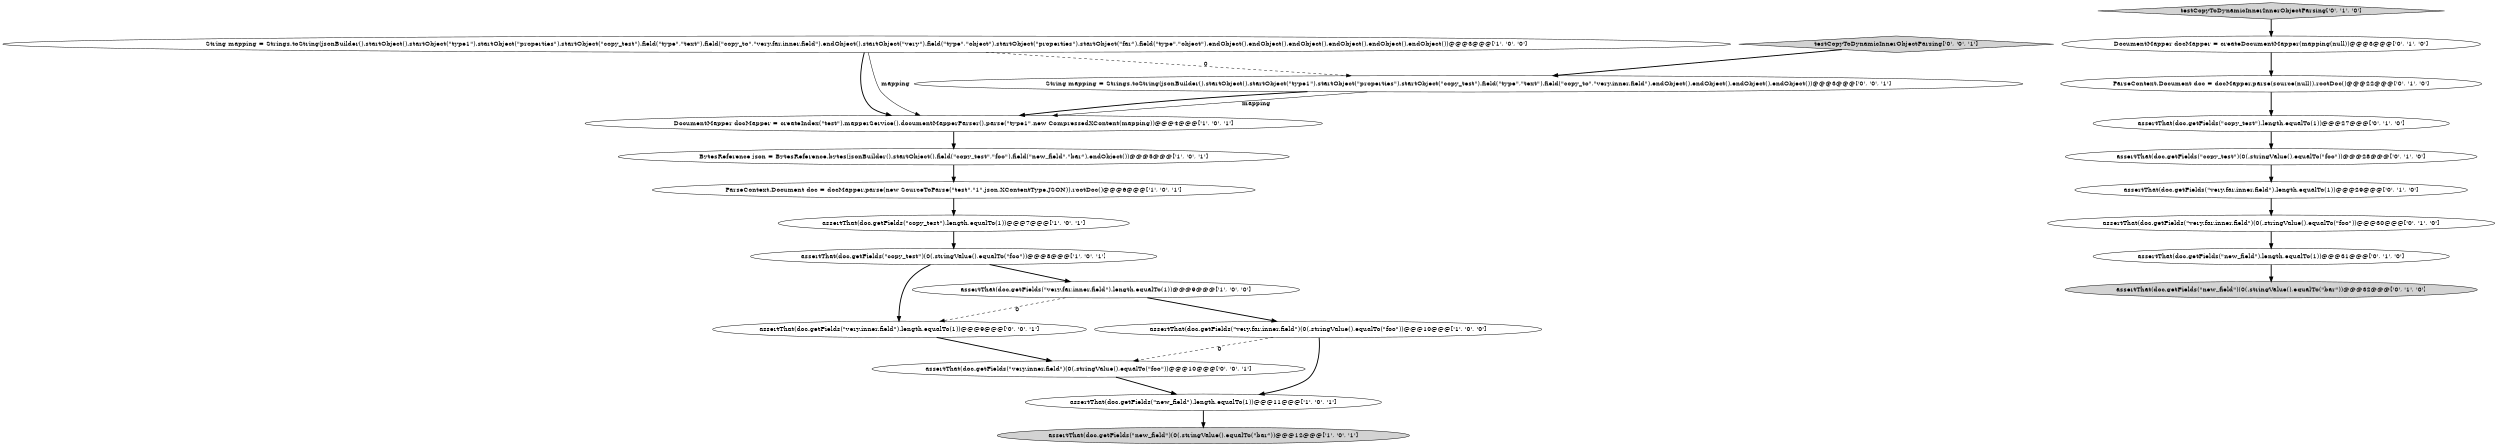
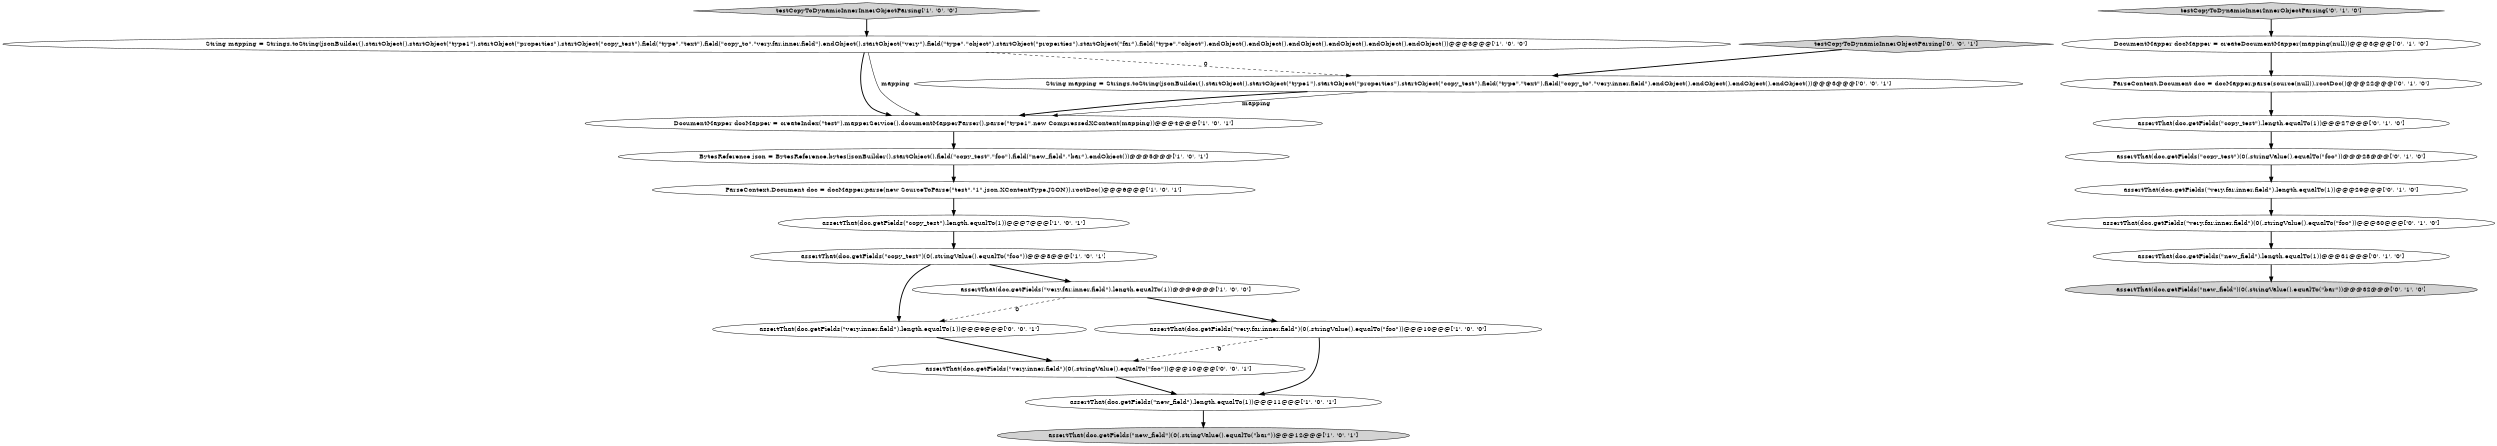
none -> (867, 11)
